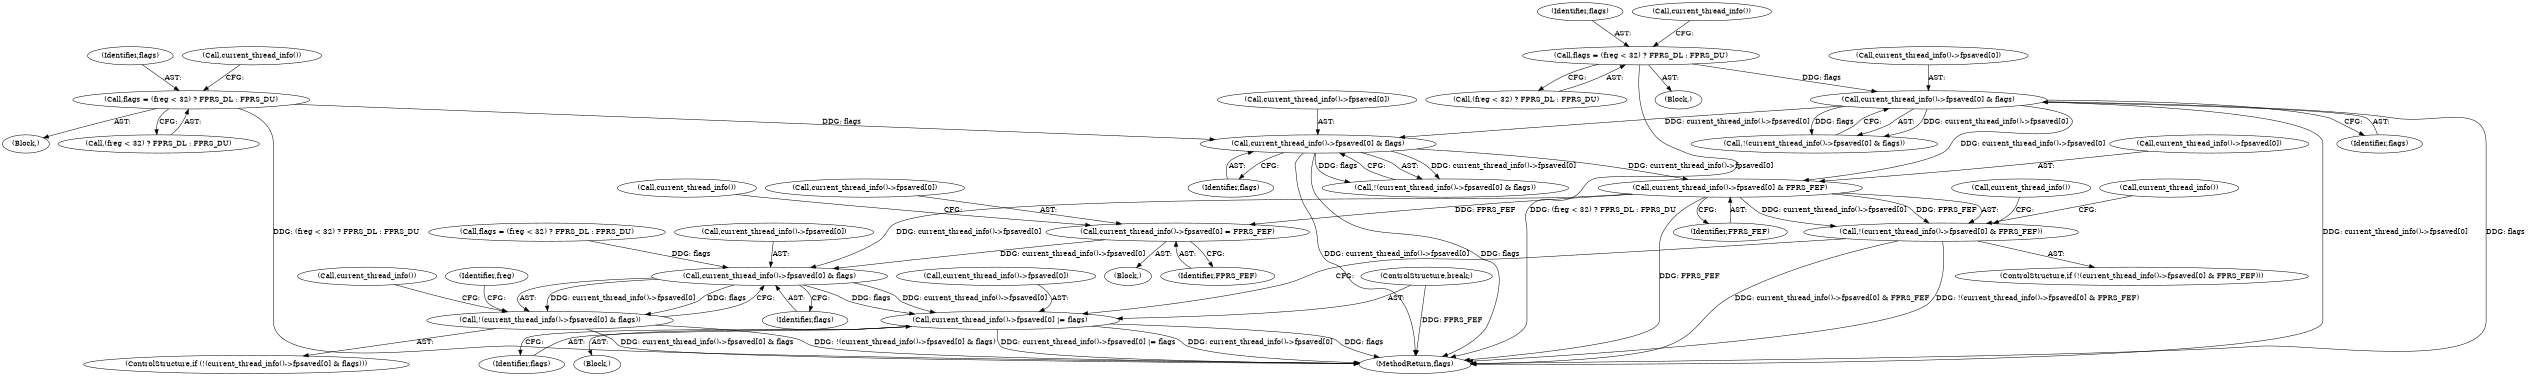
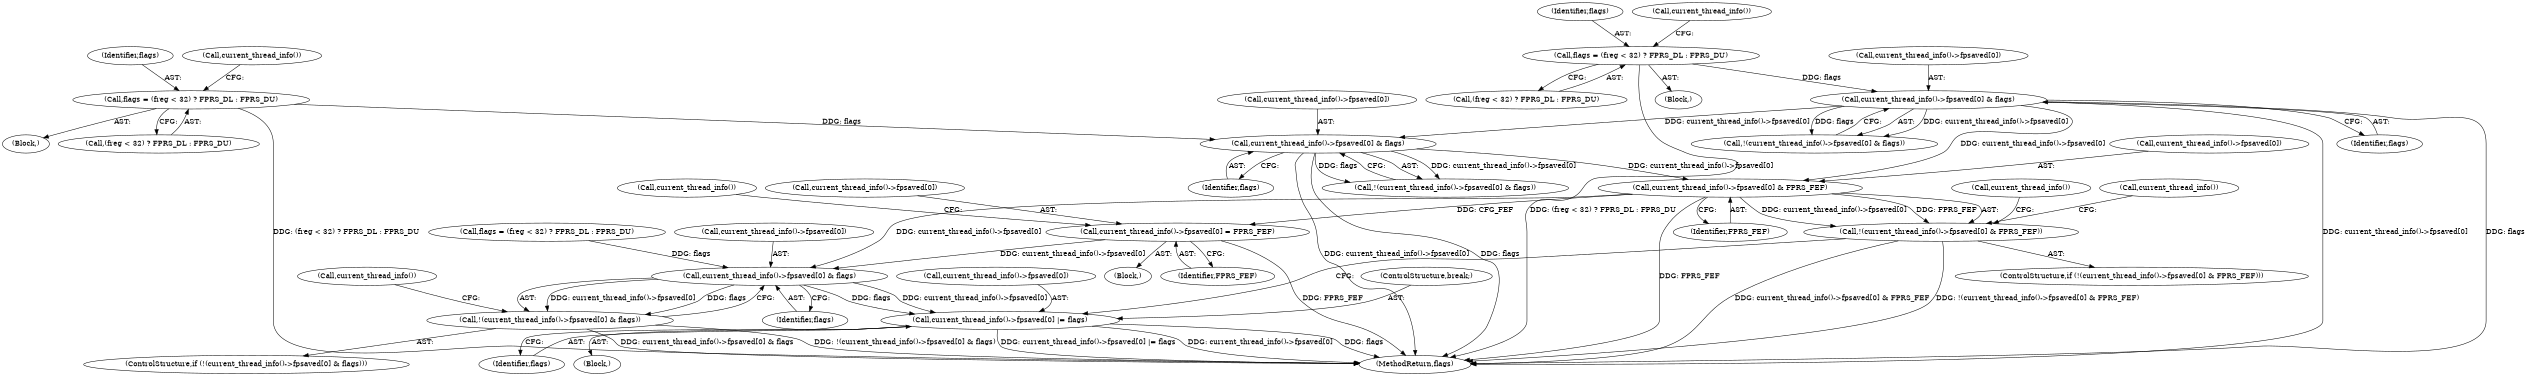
(1485, 210) -> (1485, 210)
(487, 276) -> none
(1421, 318) -> (1305, 304)
